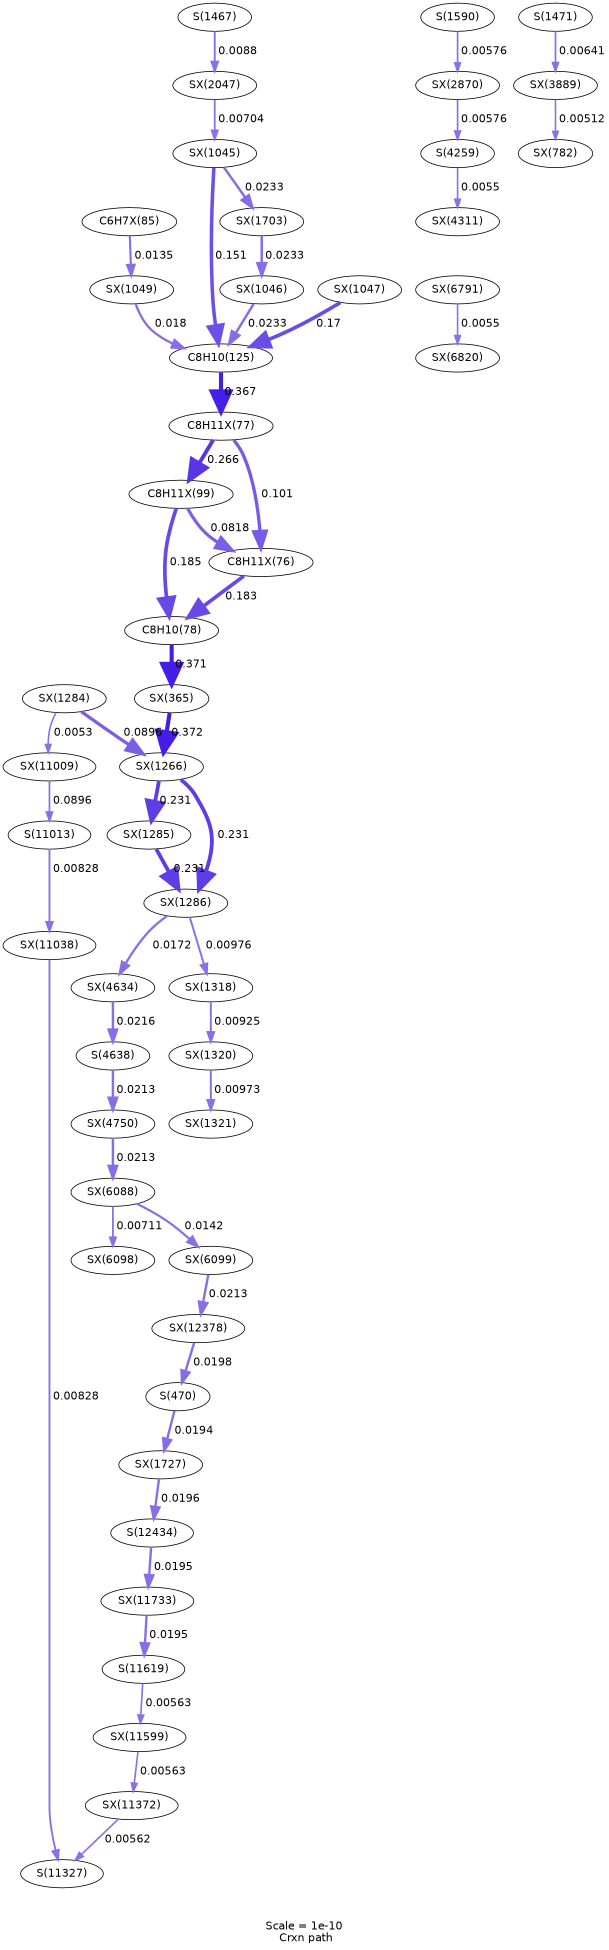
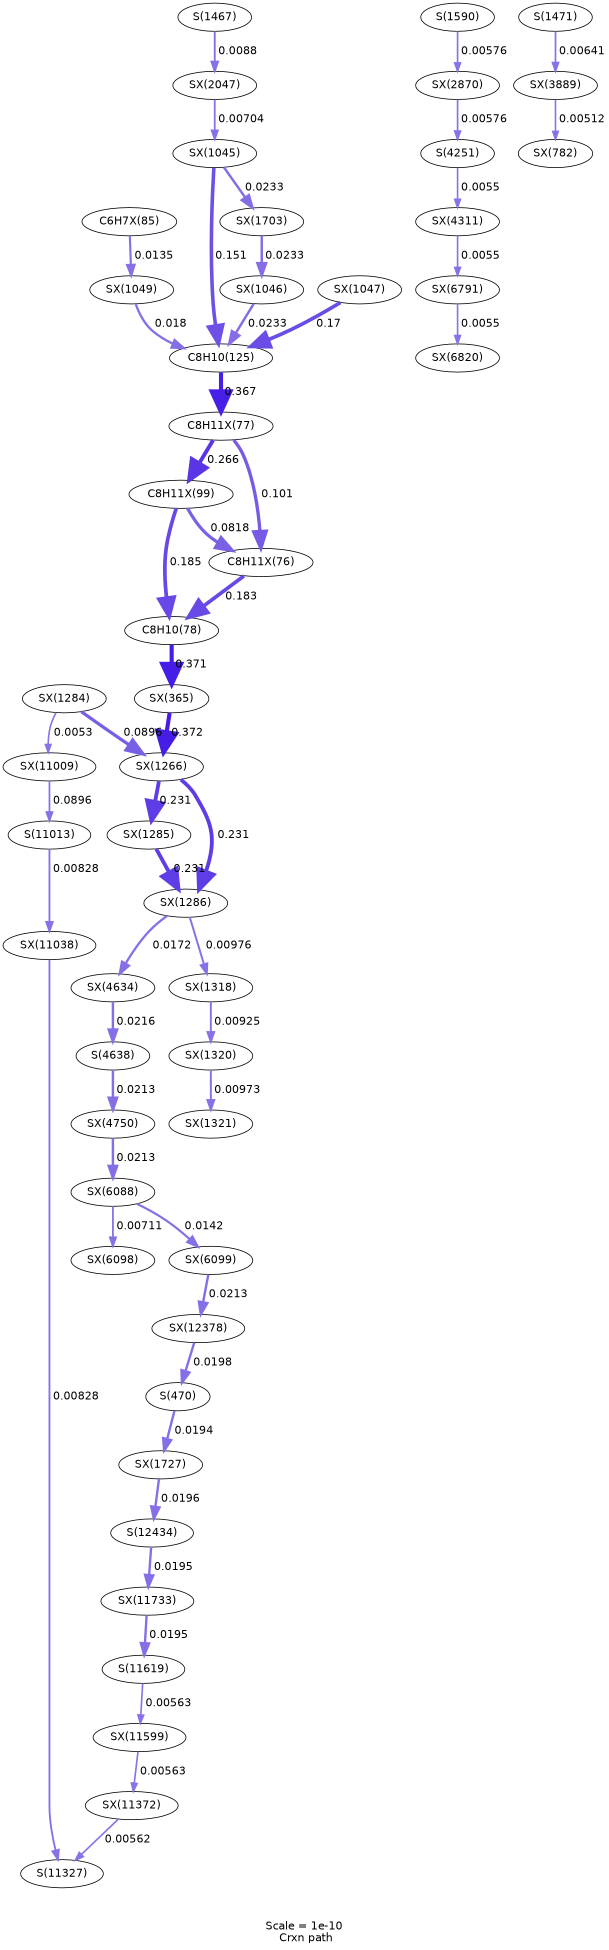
(458, 154) -> (458, 154)
none -> (458, 252)
